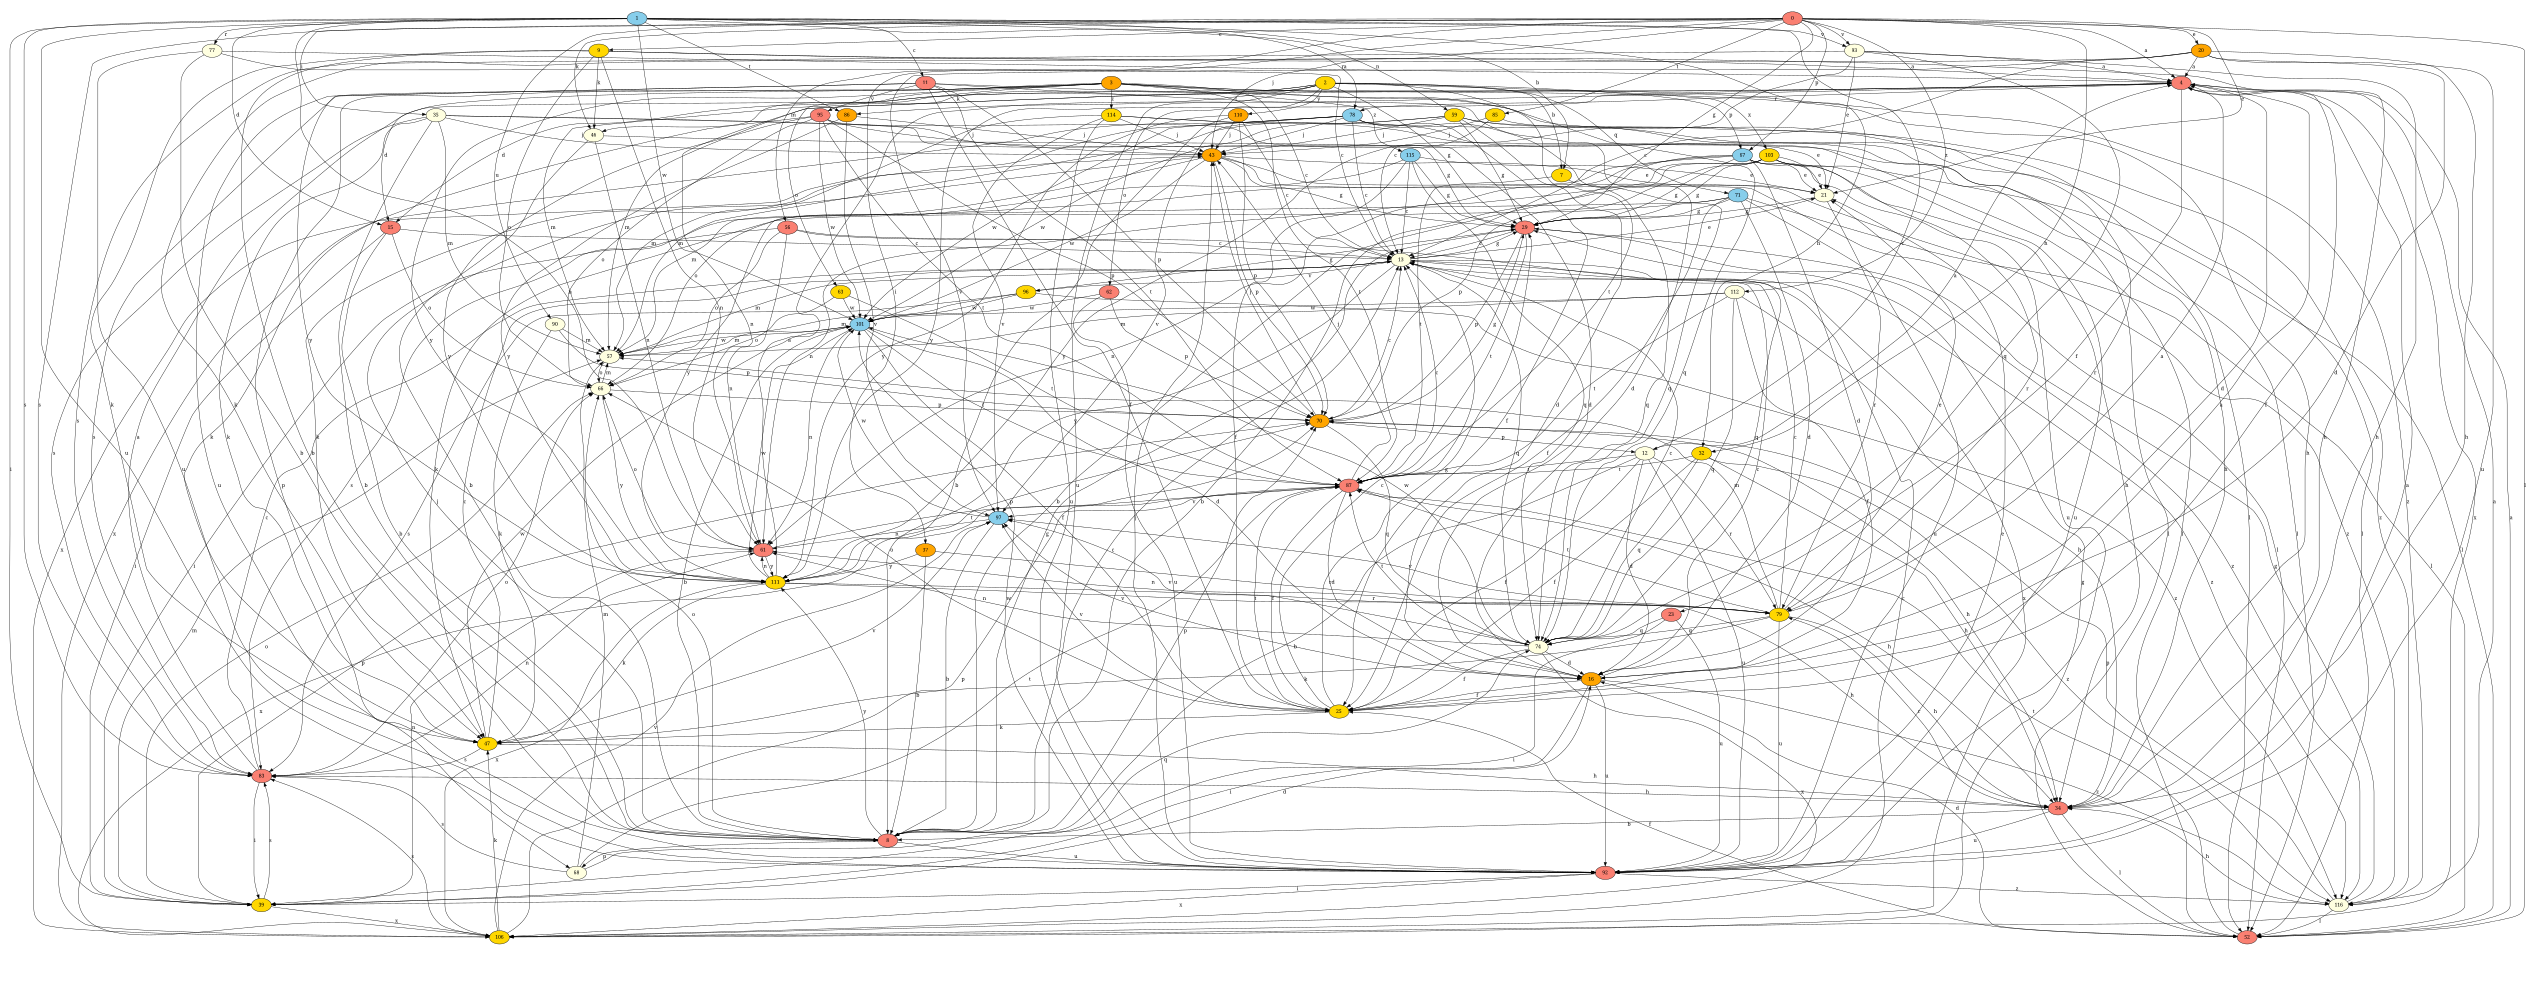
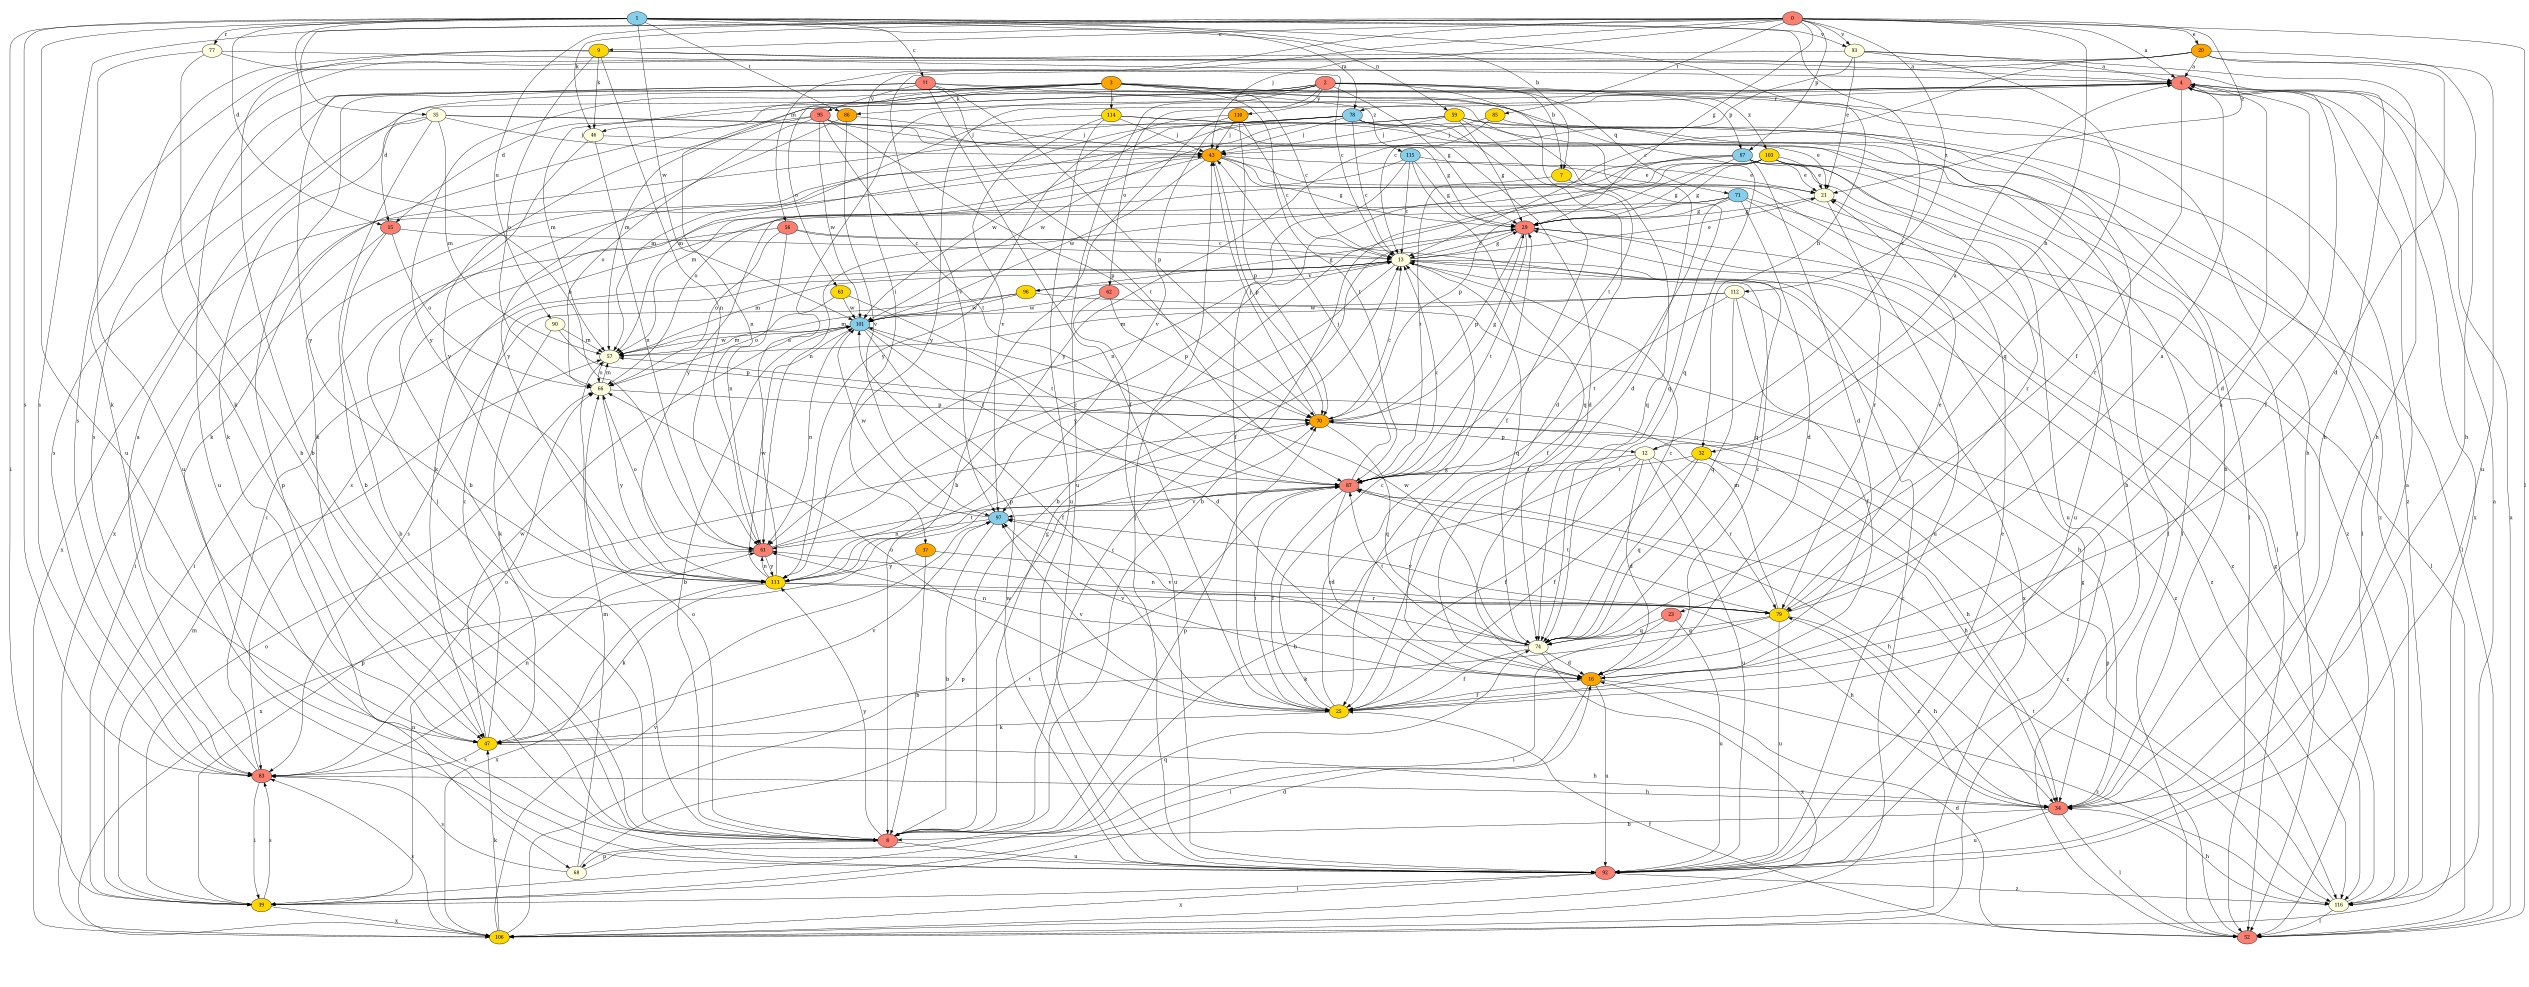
(1325, 83) -> (1325, 83)
(1772, 307) -> (1065, 406)
